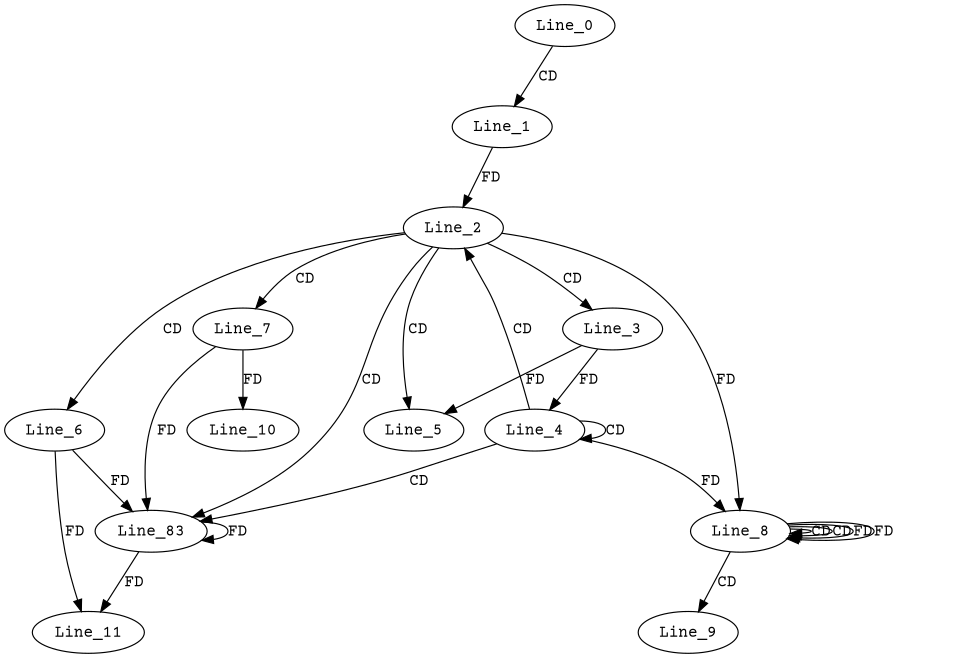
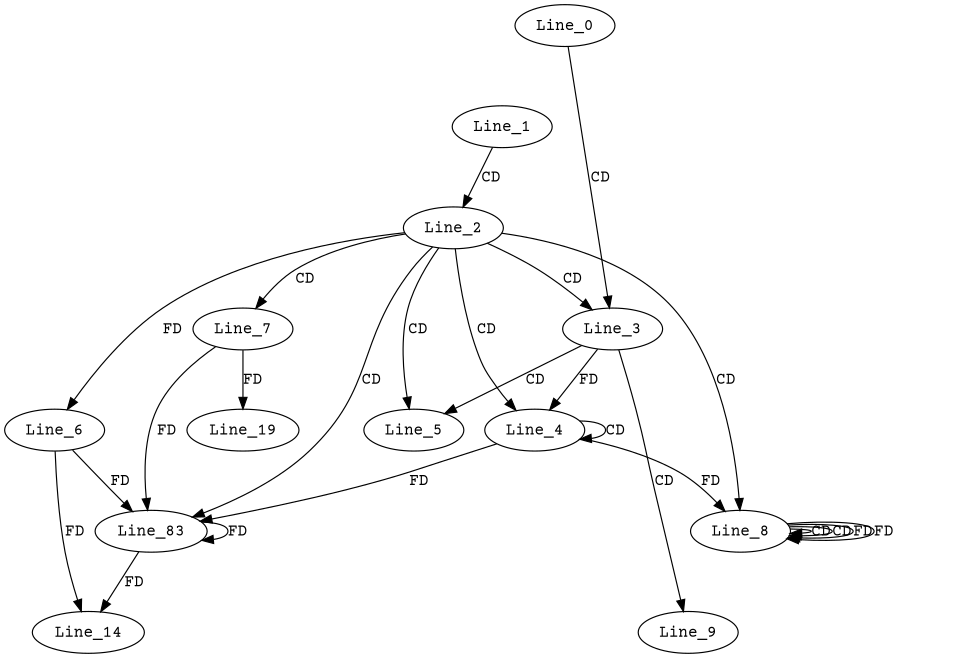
(537, 71) -> (588, 171)
(491, 177) -> (491, 177)
(173, 329) -> (173, 329)
(505, 332) -> (470, 329)
(535, 380) -> (535, 380)
(726, 380) -> (726, 380)
(243, 430) -> (243, 430)
(419, 481) -> (419, 481)
(717, 577) -> (651, 475)
(88, 632) -> (88, 632)
